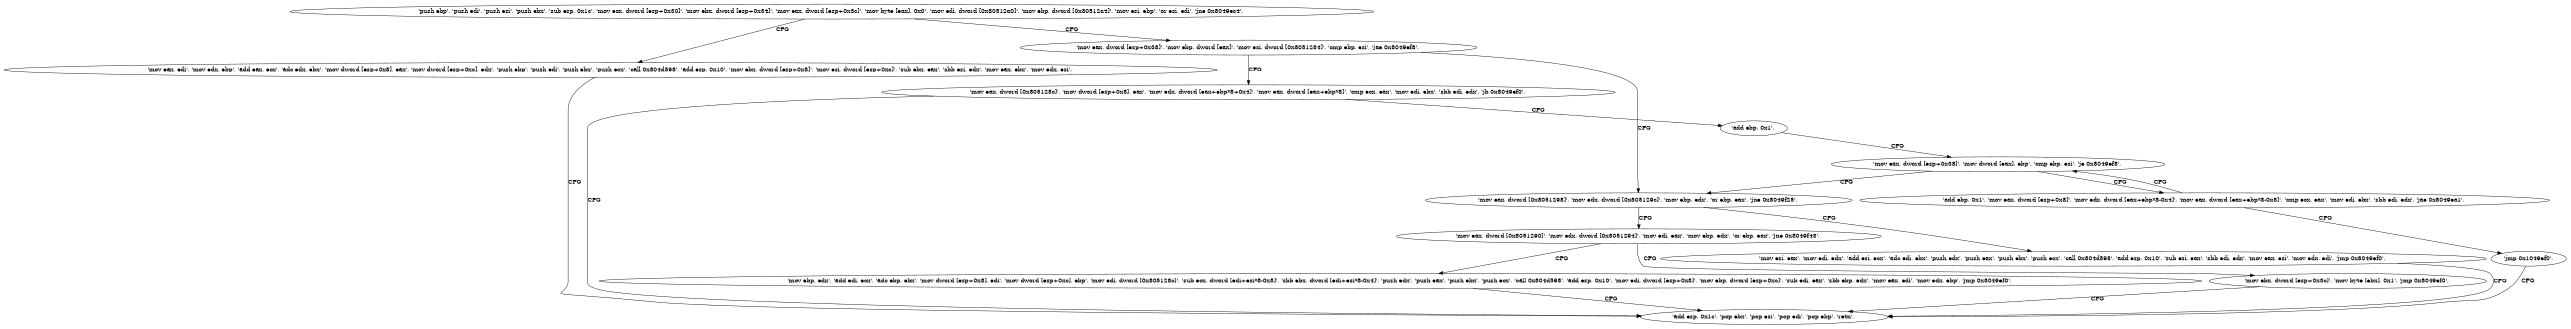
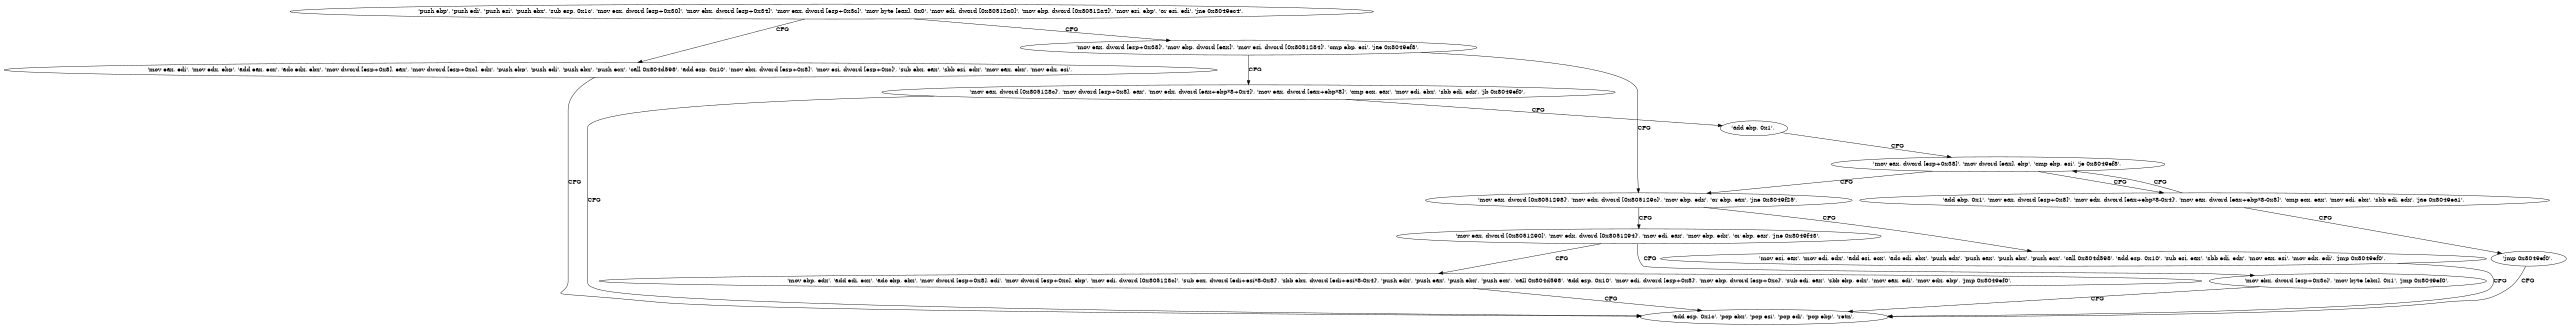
(2529, 259) -> (2529, 259)
